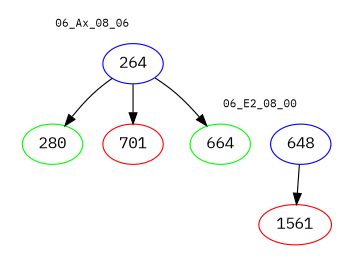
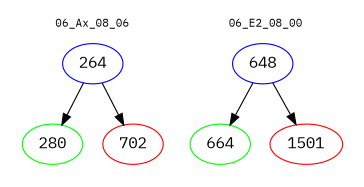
(188, 105) -> (244, 99)
(133, 144) -> (133, 144)
(295, 225) -> (306, 144)
